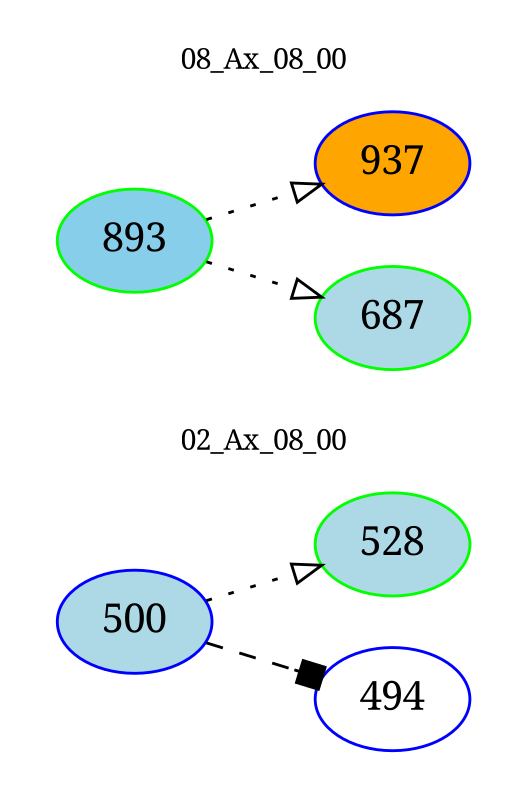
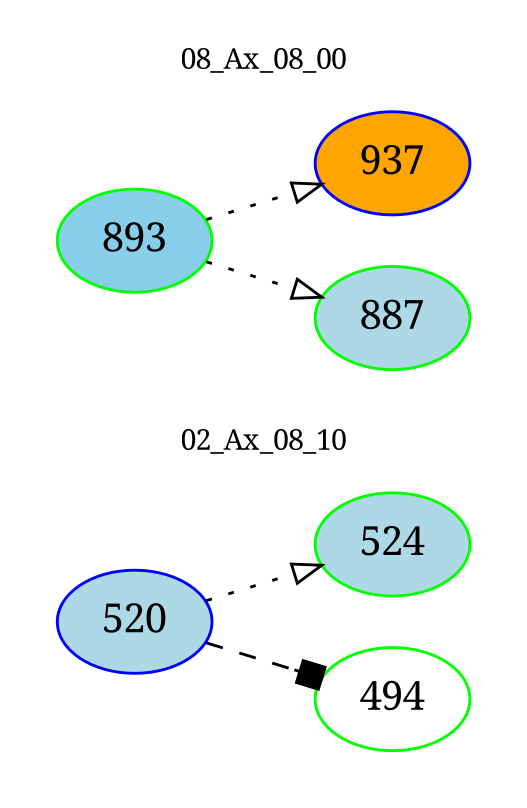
(393, 318) -> (393, 318)
(264, 443) -> (264, 443)
(393, 544) -> (393, 544)
(135, 622) -> (135, 622)
(393, 699) -> (393, 699)
